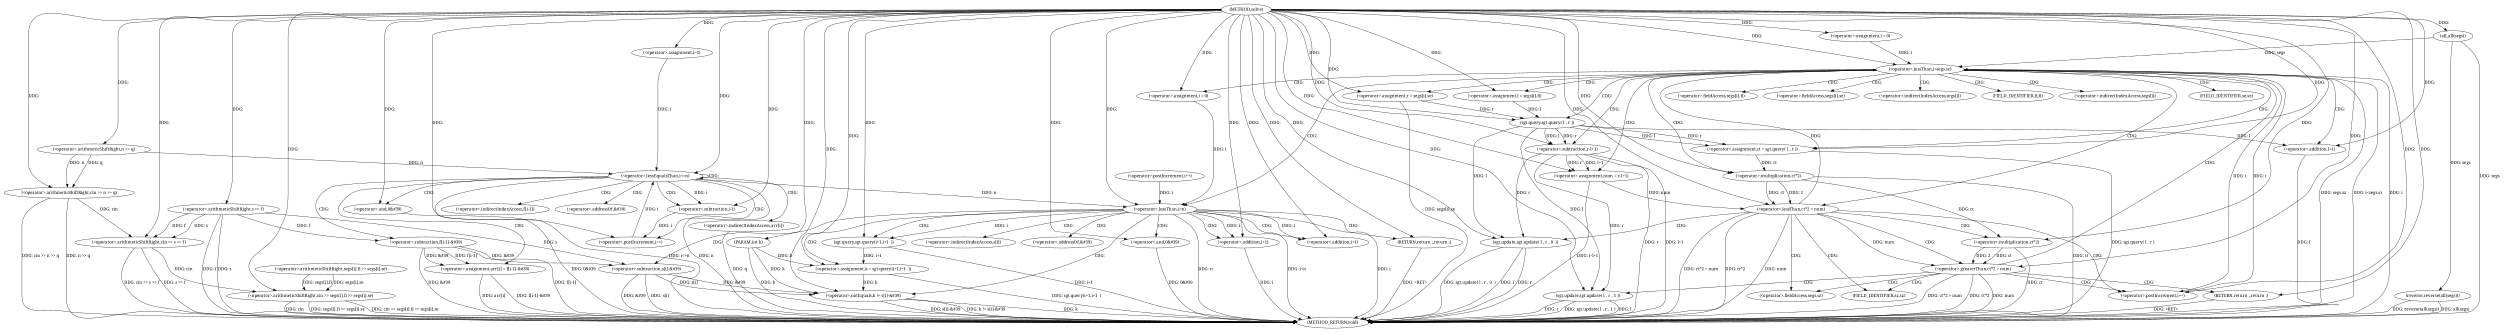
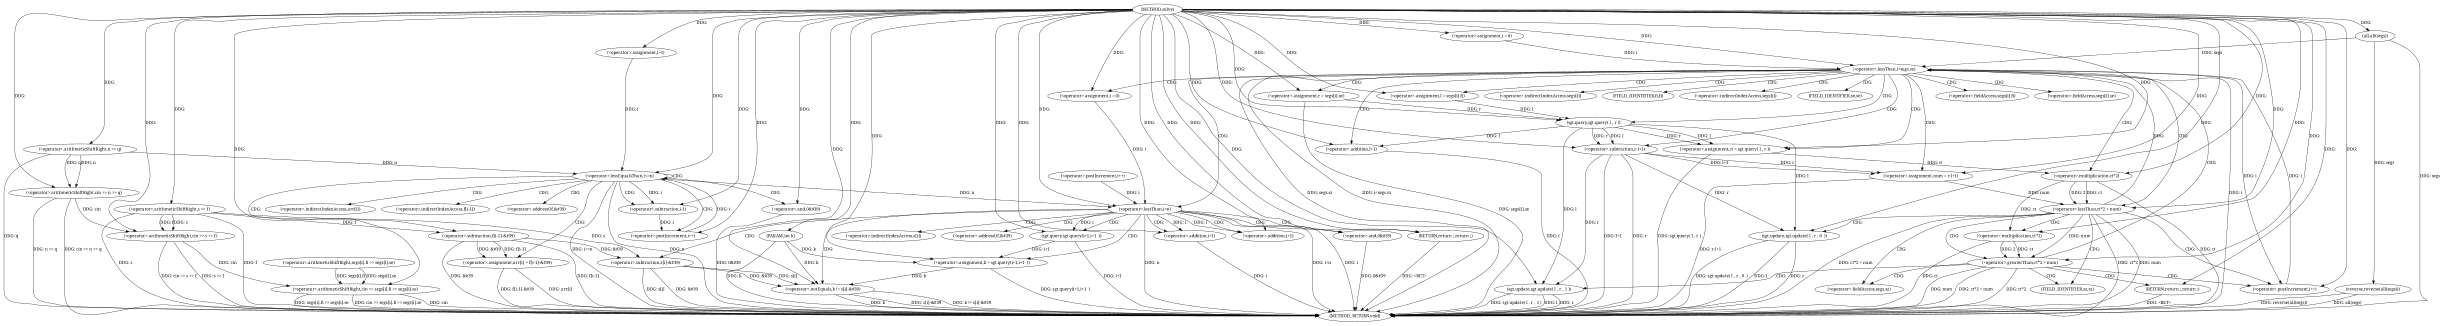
(937, 316) -> (575, 313)
